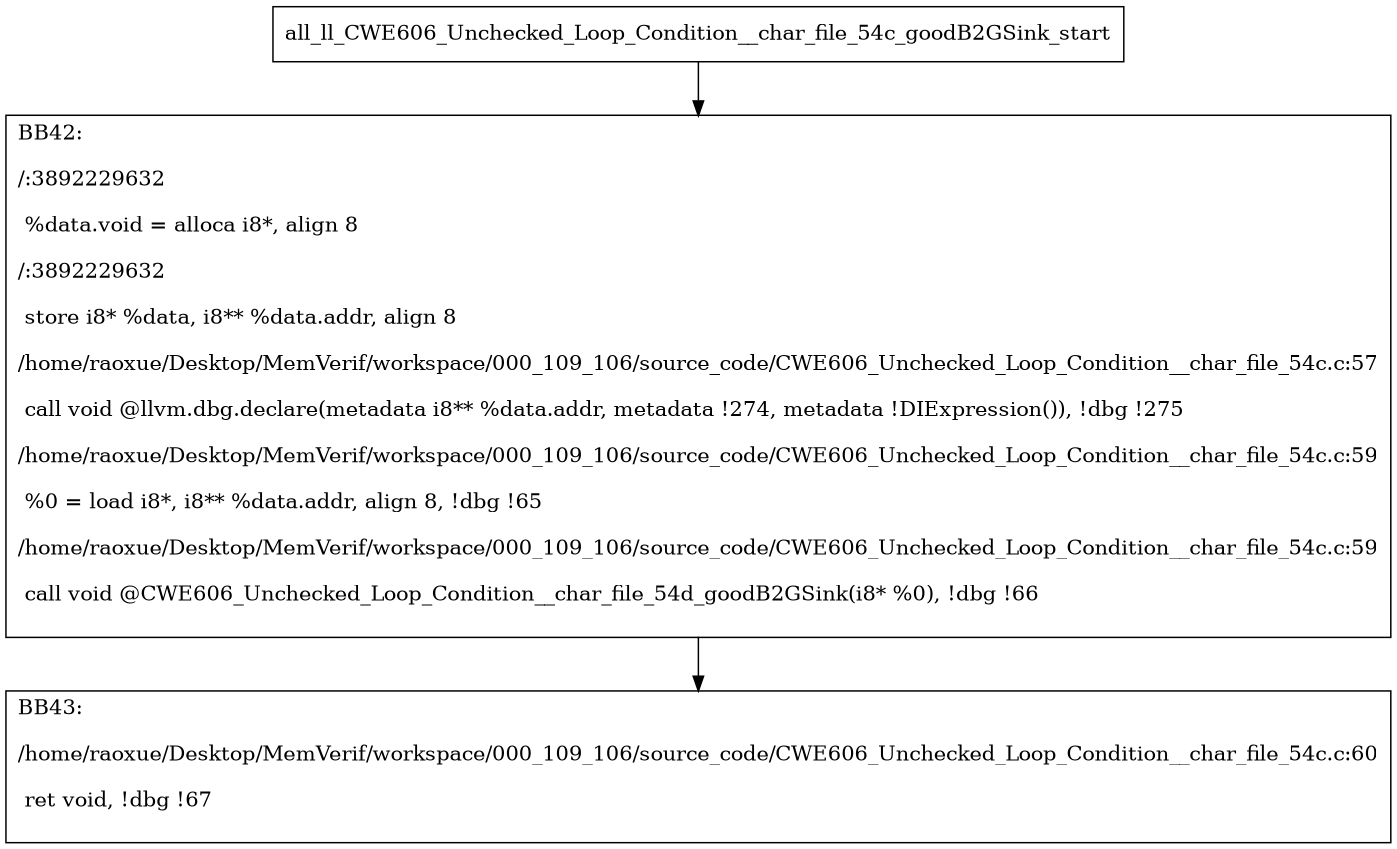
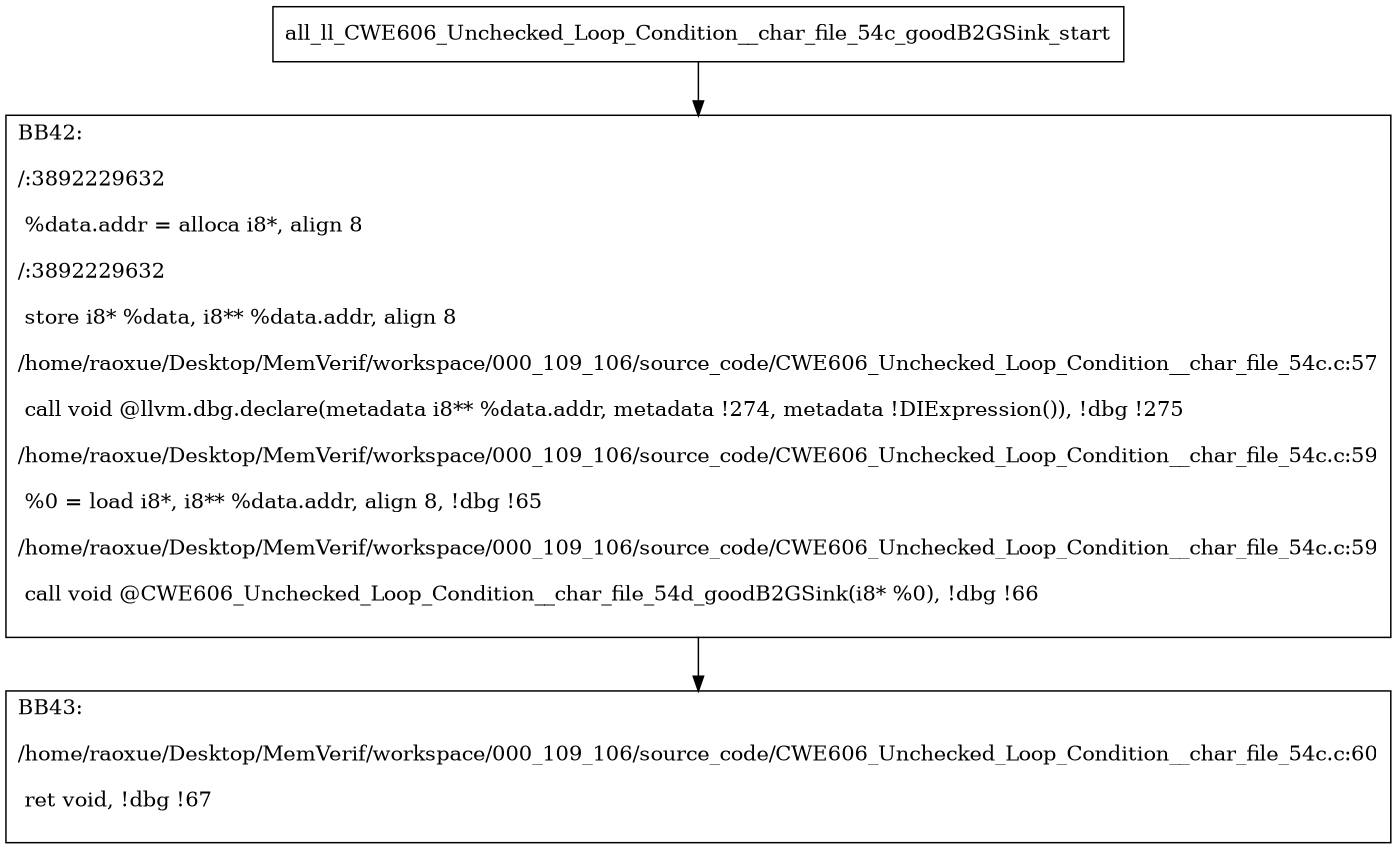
(188, 225) -> (190, 225)
